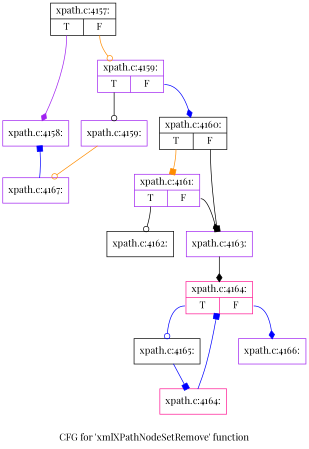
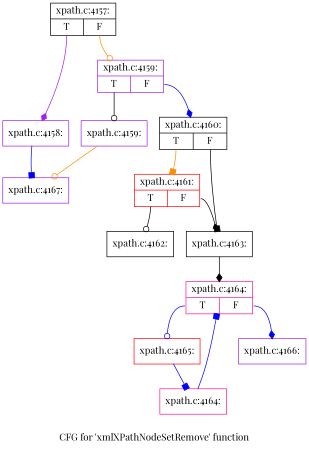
(40, 165) -> (31, 158)
(167, 190) -> (167, 190)
(219, 244) -> (219, 244)
(167, 351) -> (167, 351)
